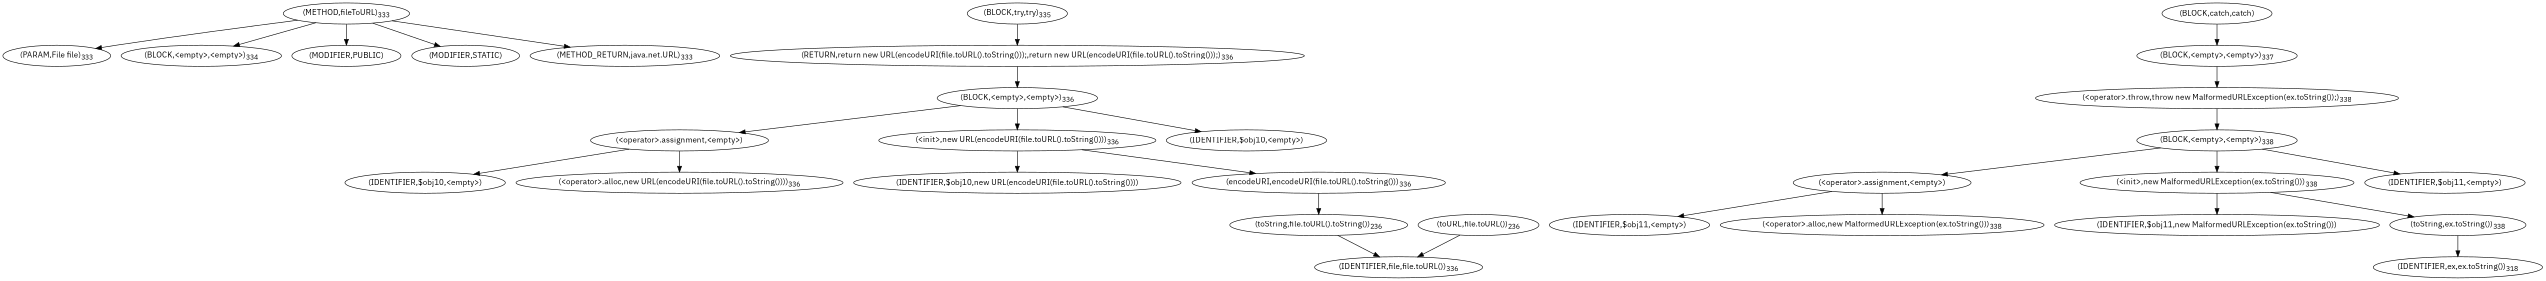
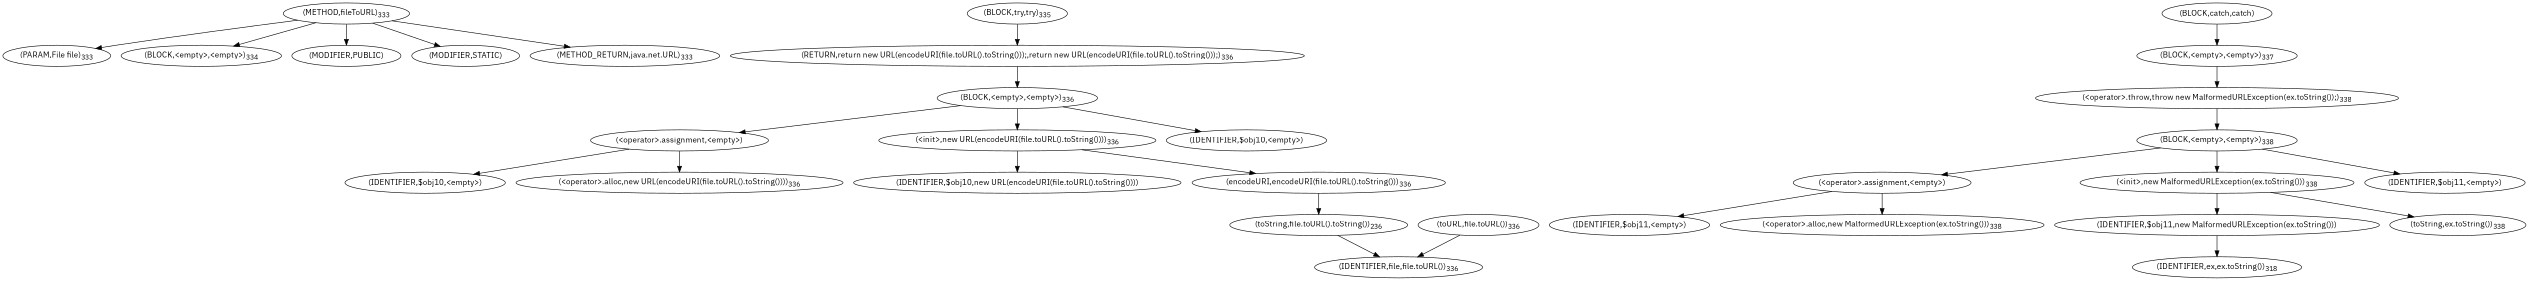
(1514, 224) -> (1514, 224)
(2458, 243) -> (2217, 243)
